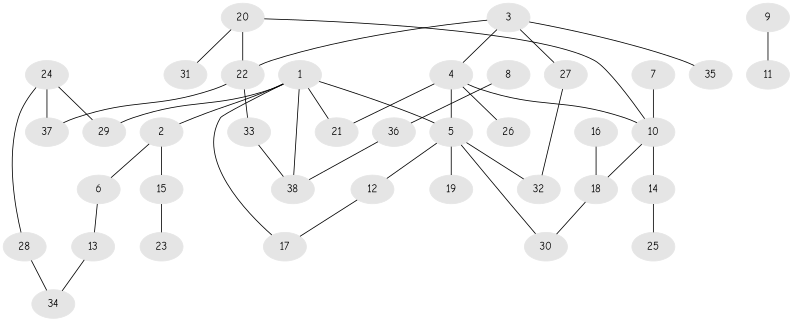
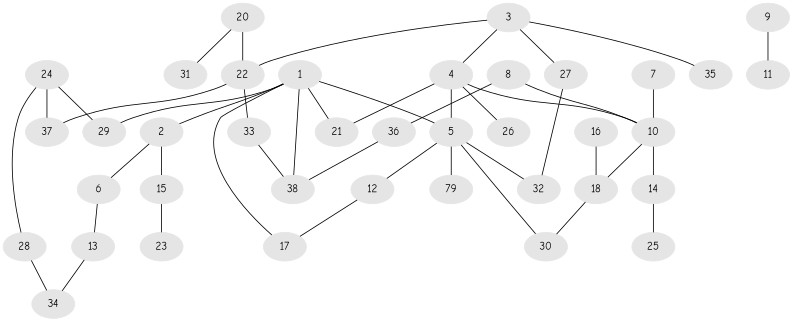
(470, 33) -> (570, 100)
(451, 189) -> (451, 189)
